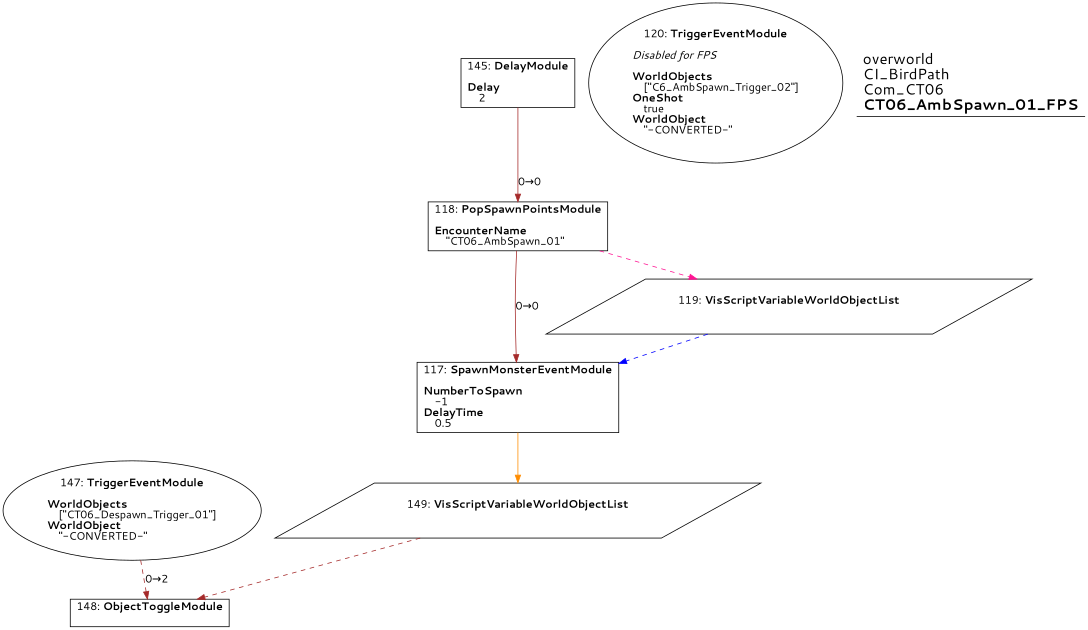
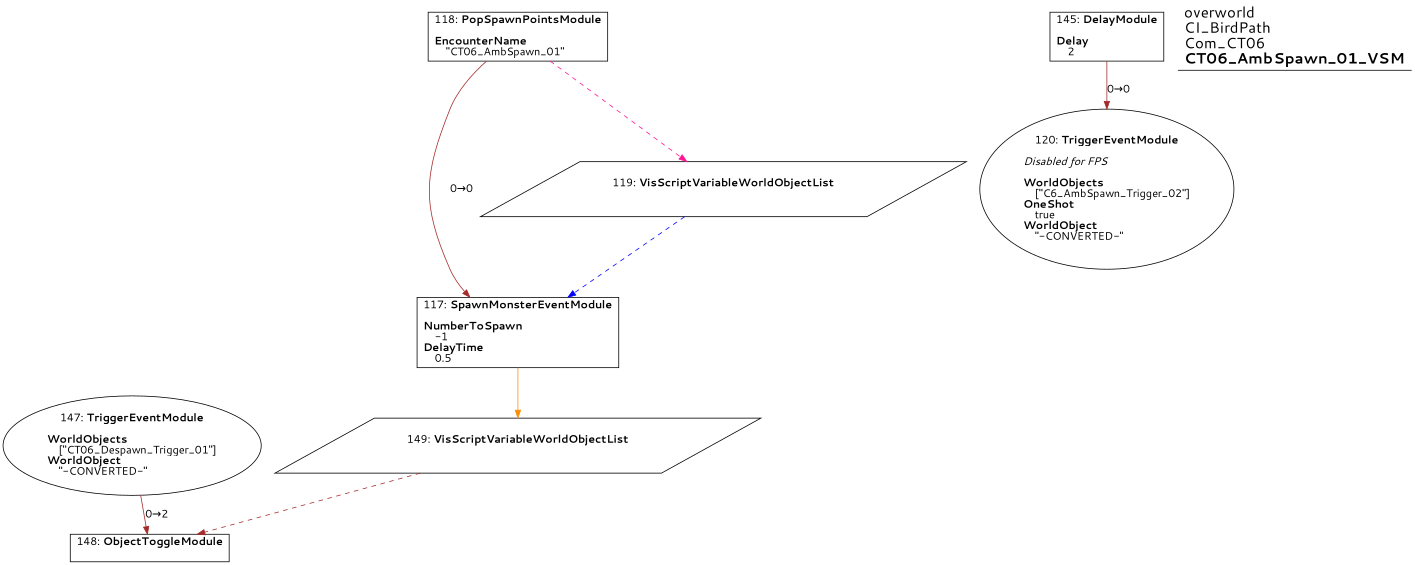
(971, 105) -> (1295, 59)
(518, 151) -> (1107, 81)
(143, 576) -> (143, 511)
